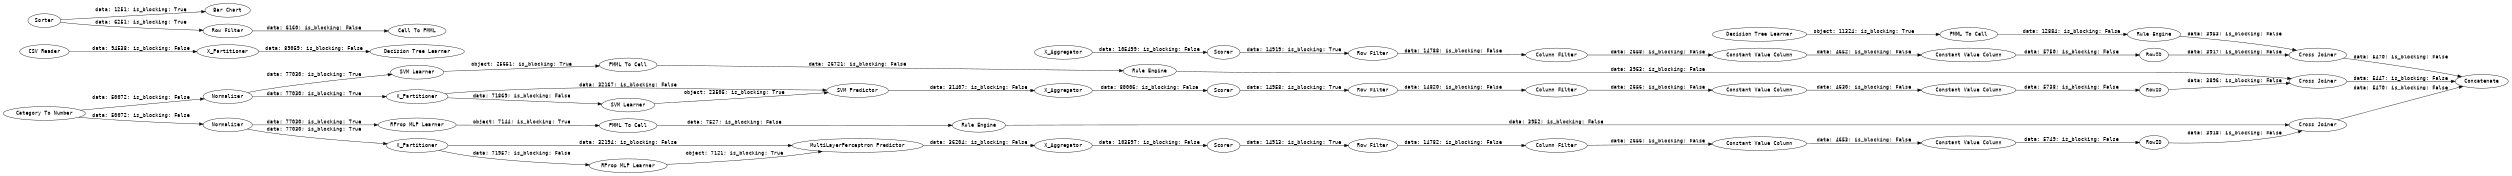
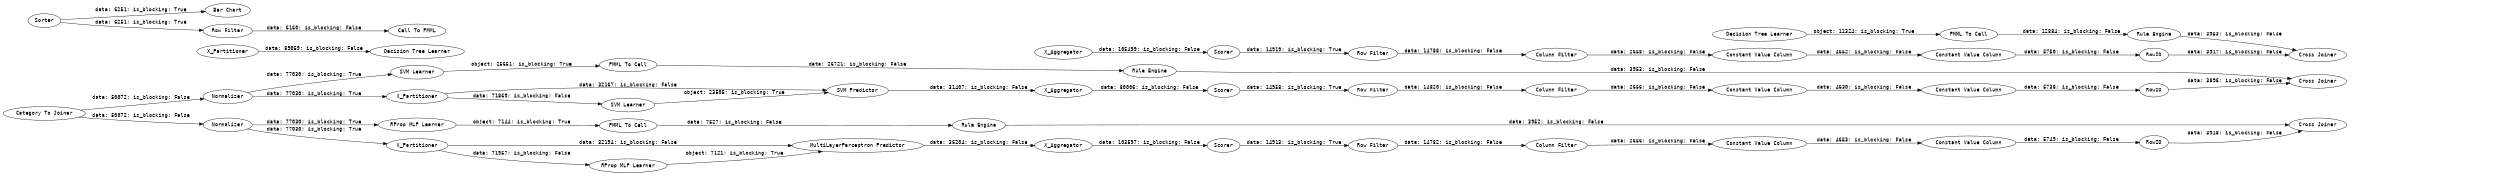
(141, 10) -> (141, 10)
(44, 52) -> none
(2482, 81) -> none
(44, 113) -> (44, 113)
